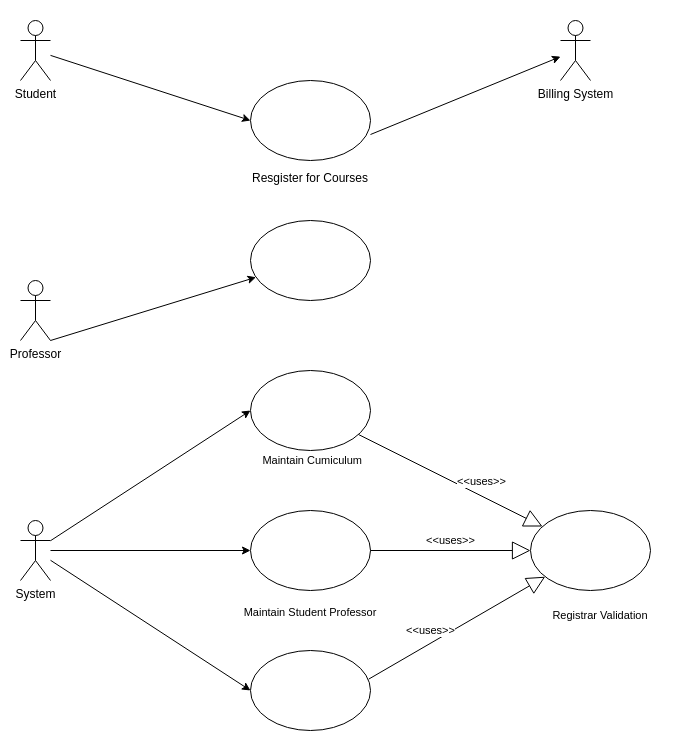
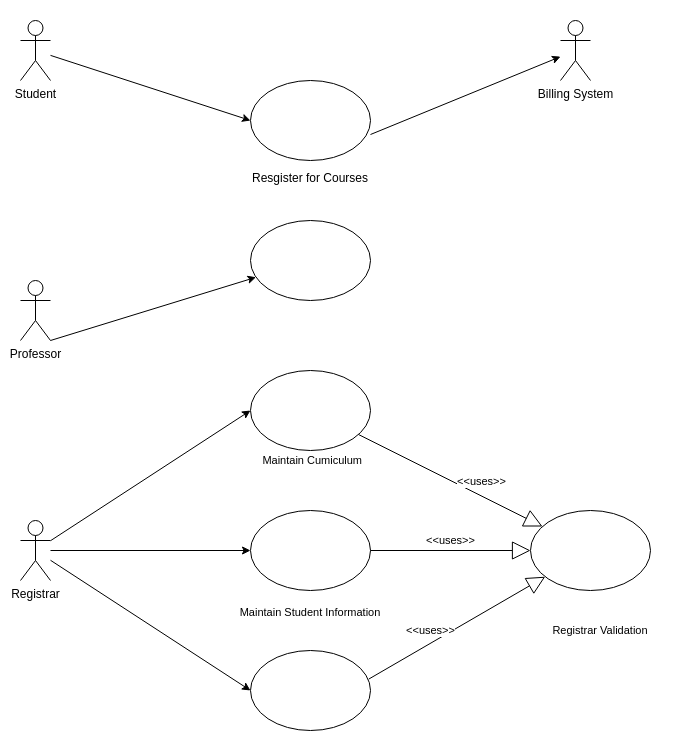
(36, 595) -> (36, 595)
(311, 606) -> (311, 606)
(601, 616) -> (601, 631)
